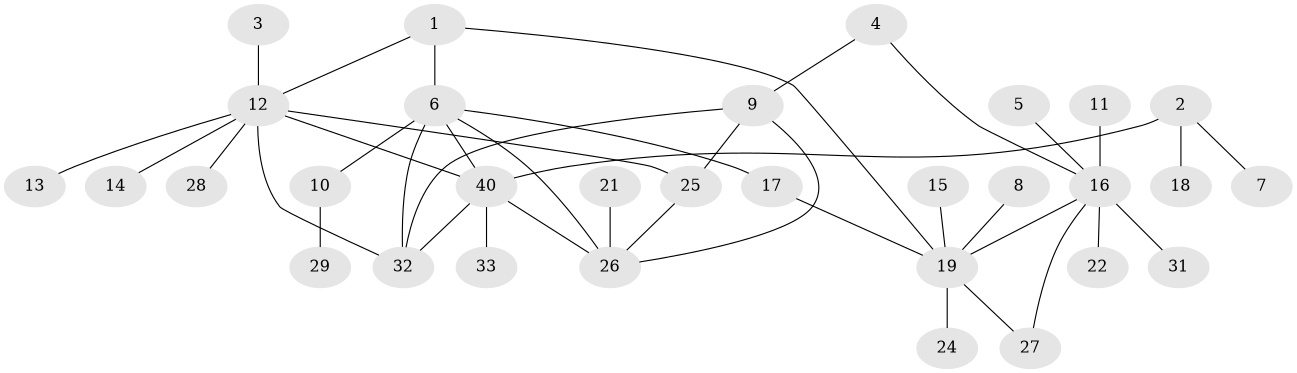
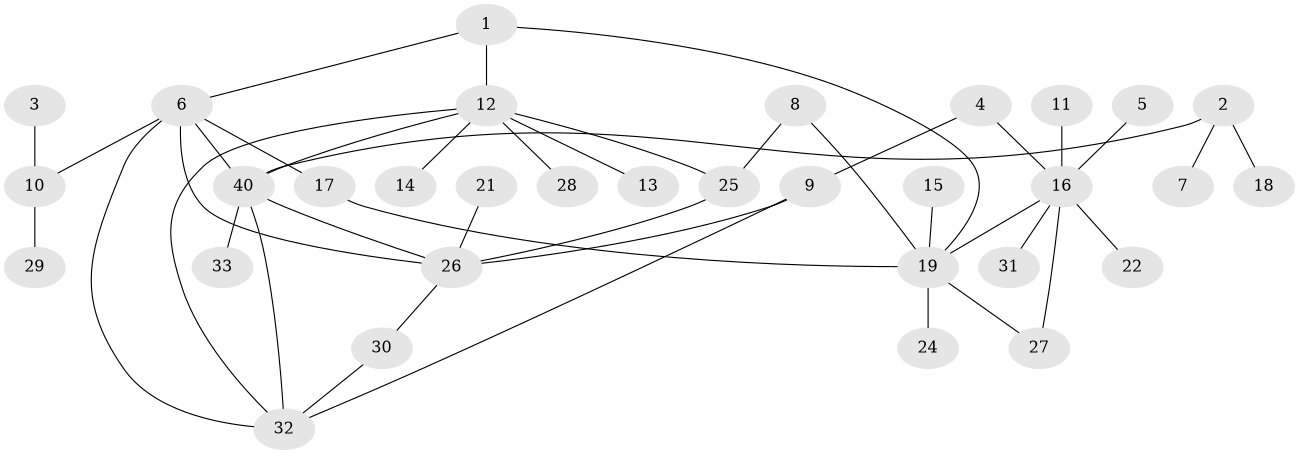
(258, 65) -> (35, 146)
(722, 146) -> (766, 142)
none -> (382, 348)
